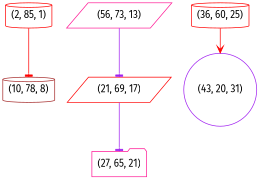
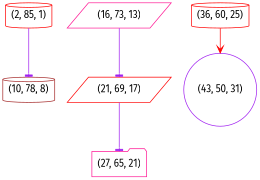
(119, 15) -> (119, 15)
(29, 51) -> (29, 51)
(220, 90) -> (220, 90)
